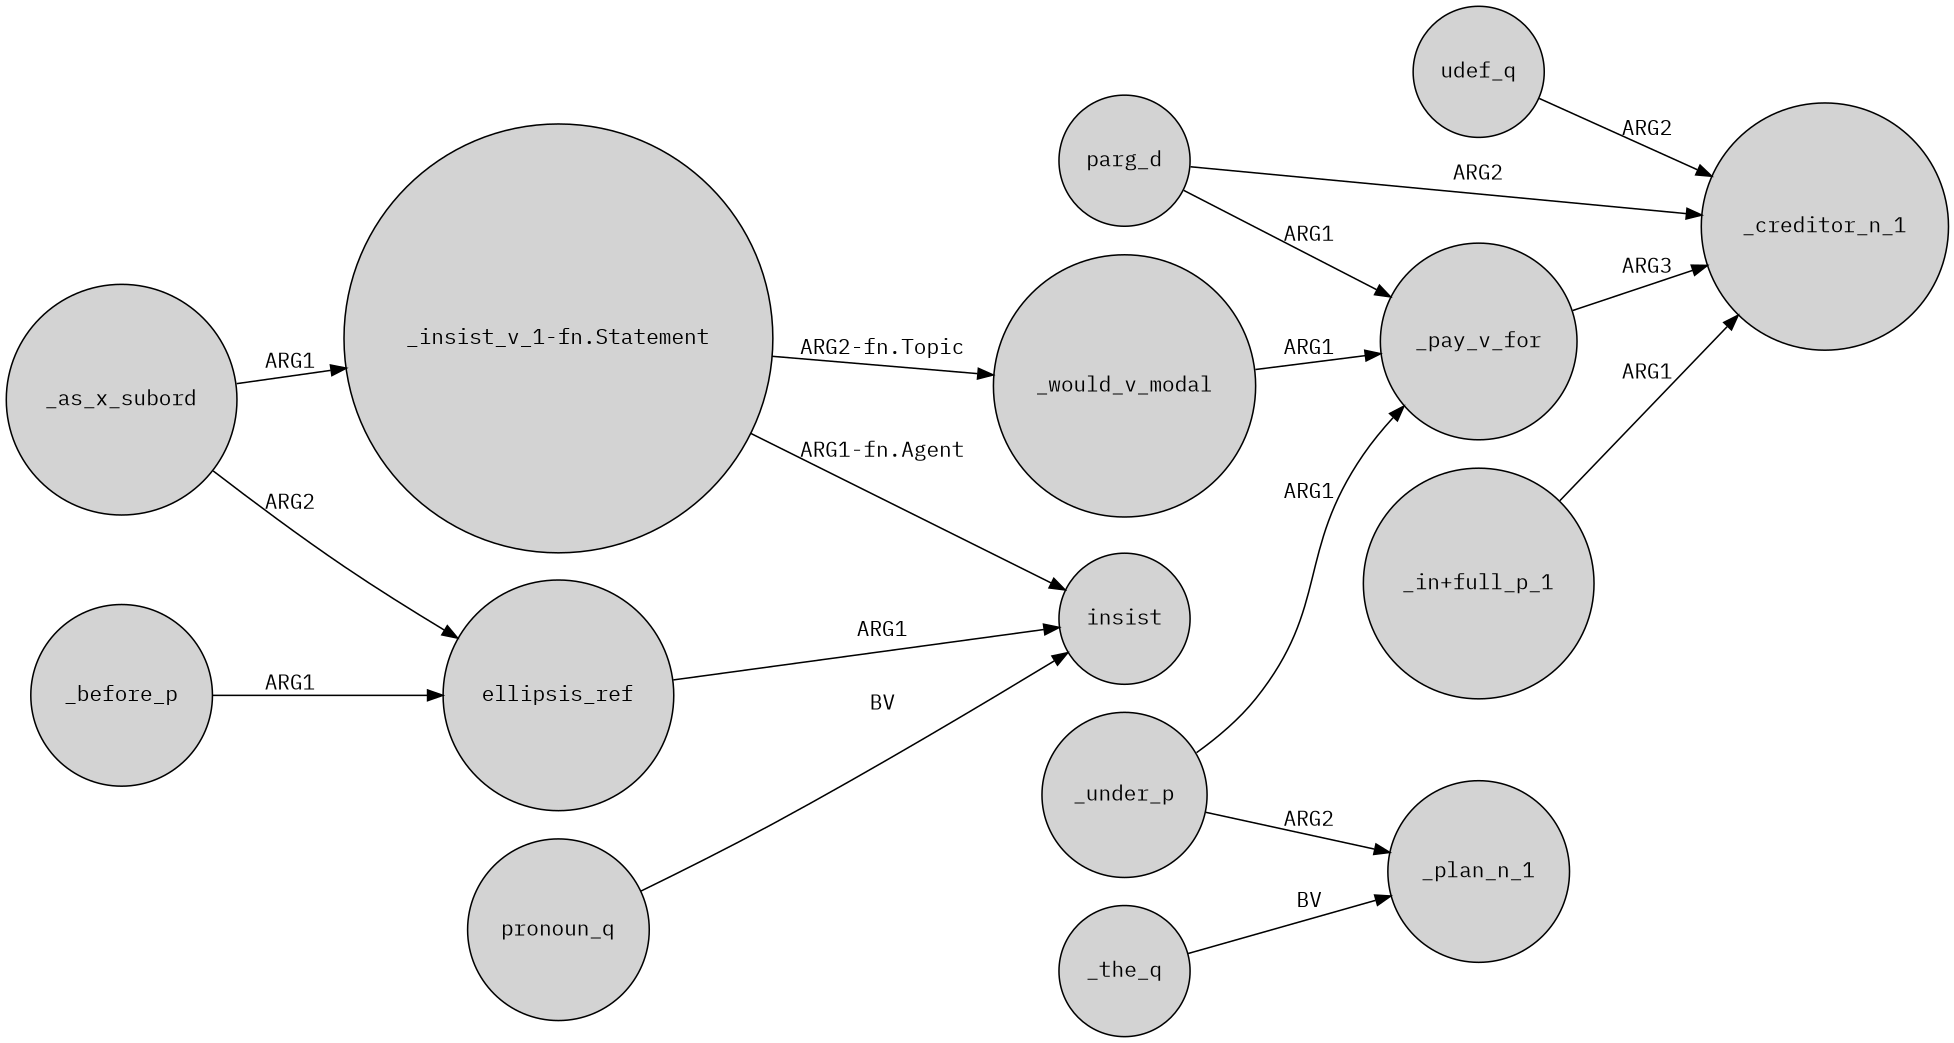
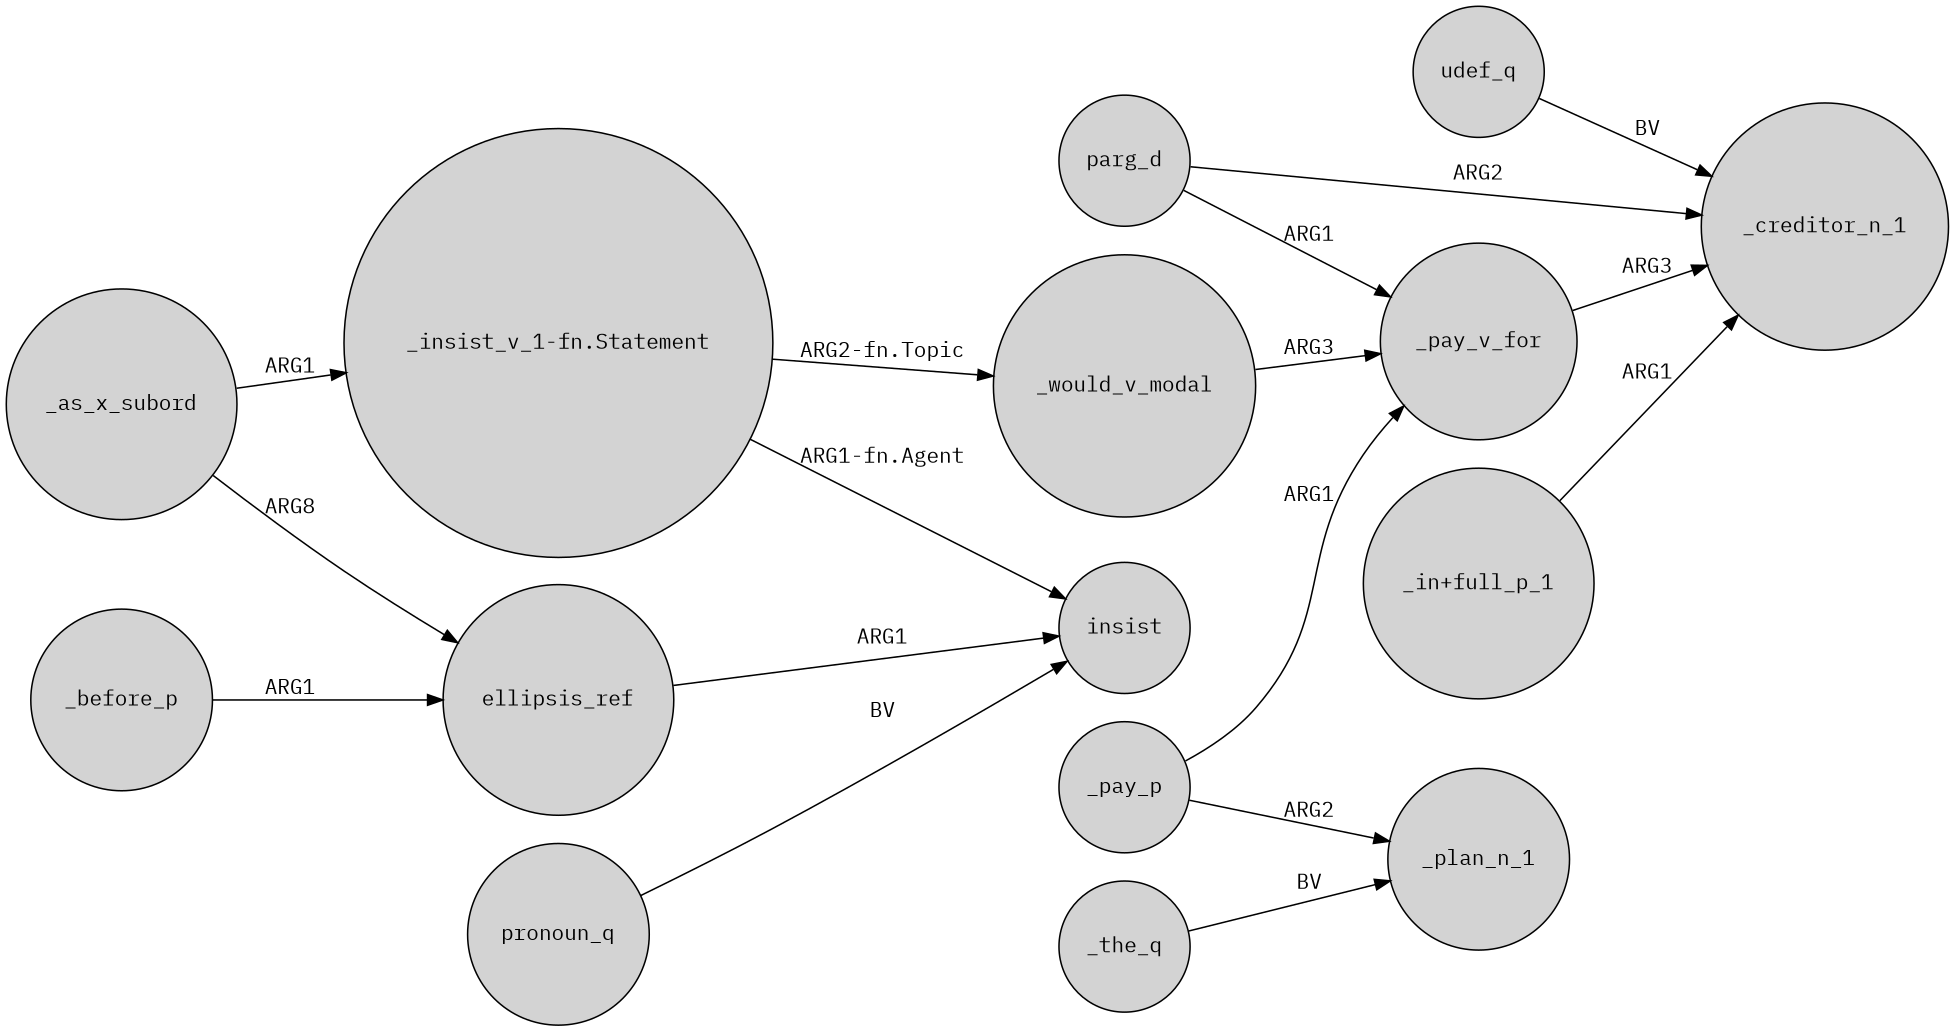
(1648, 129) -> (1648, 129)
(1310, 348) -> (1310, 348)
(291, 503) -> (291, 508)
(1125, 795) -> (1125, 787)
